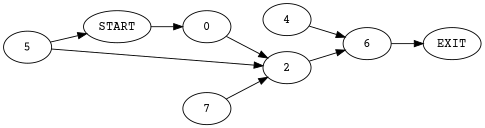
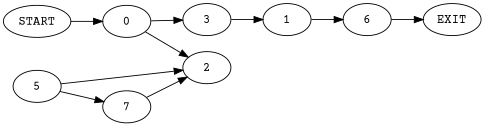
none -> (207, 20)
(287, 20) -> (287, 20)
(64, 39) -> (77, 96)
(323, 57) -> none
